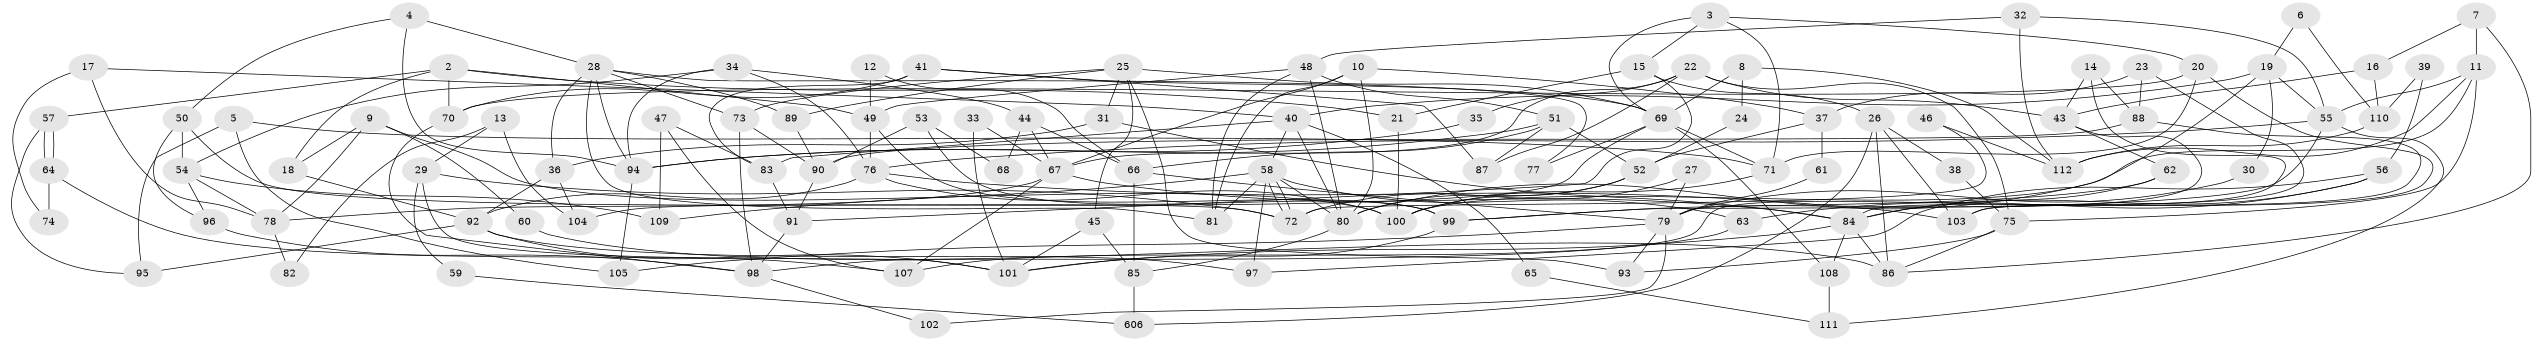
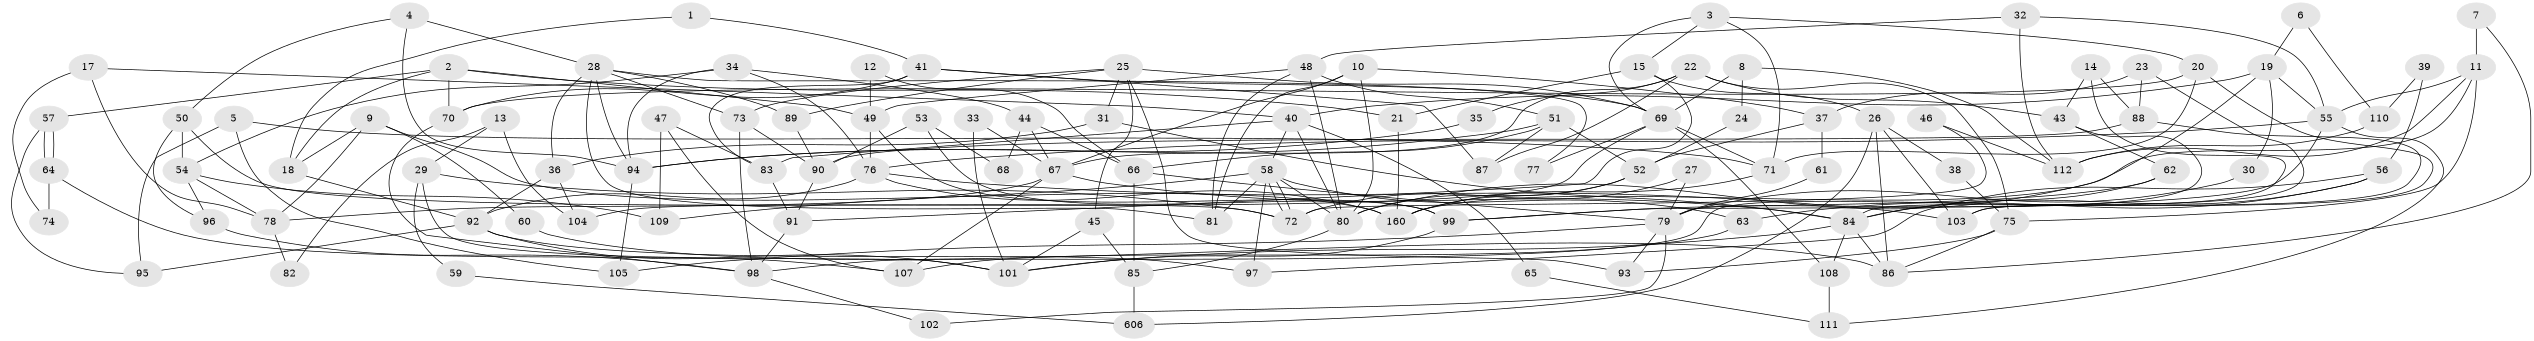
none -> (691, 16)
(2373, 67) -> none
(1396, 222) -> (1396, 222)
